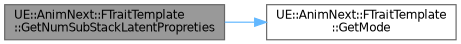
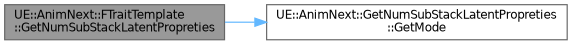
(361, 22) -> (417, 22)
